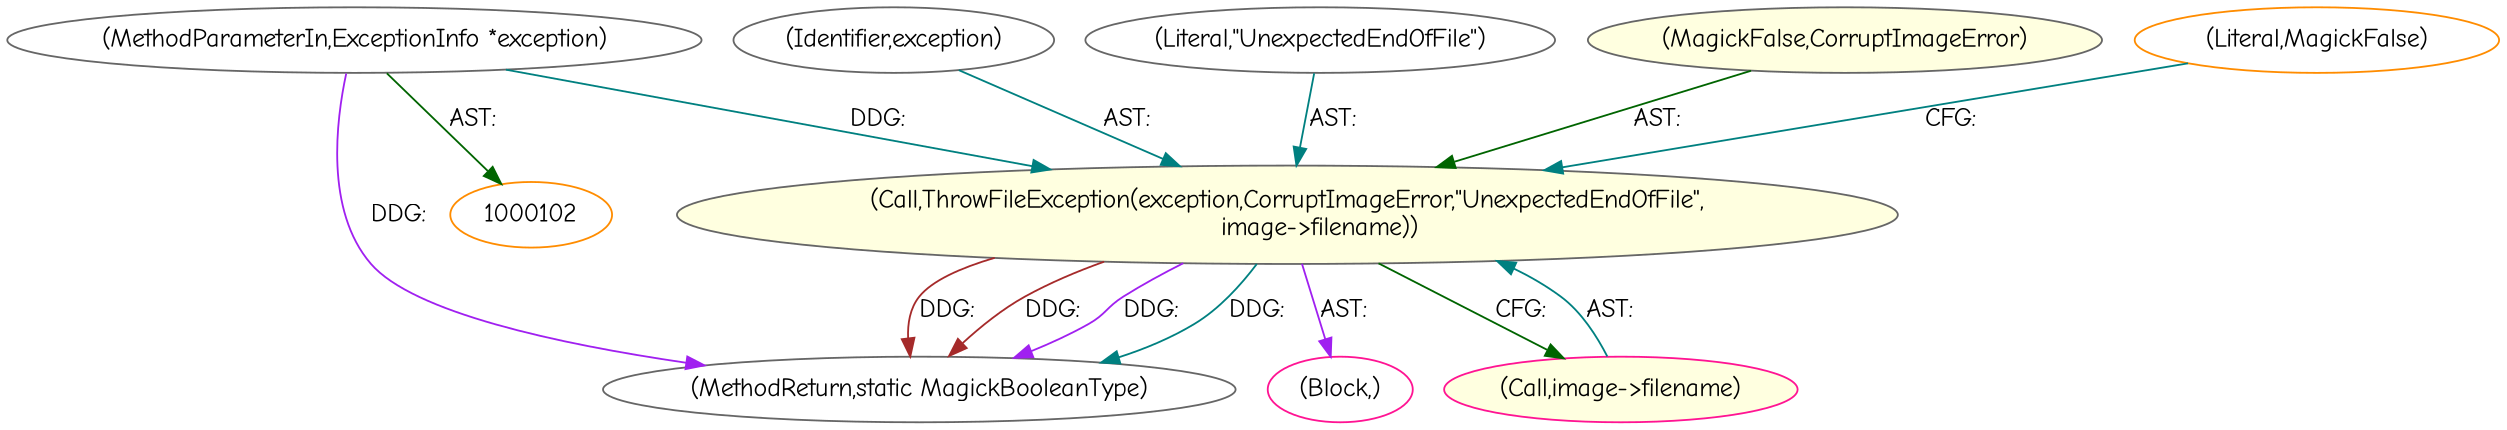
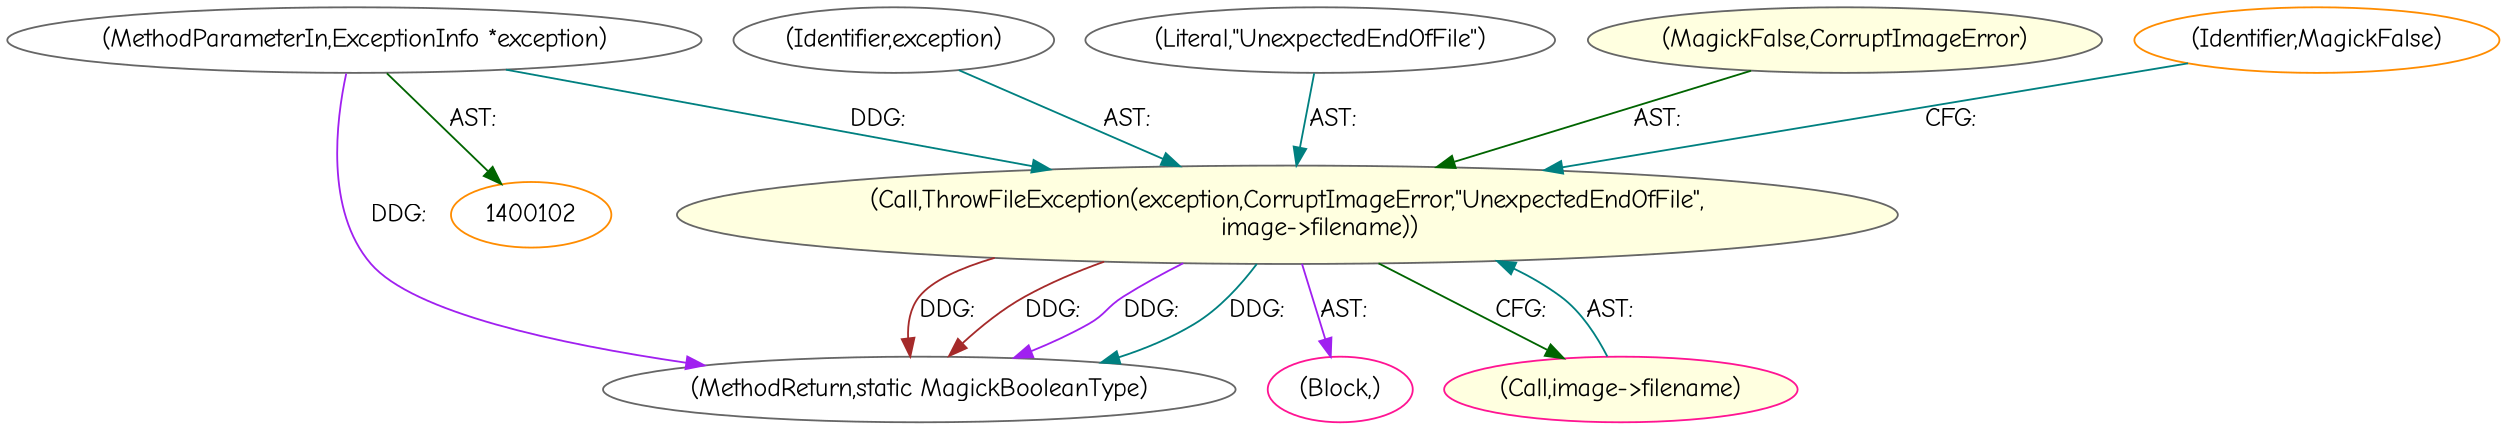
(2317, 40) -> (2317, 40)
(531, 215) -> (531, 215)
